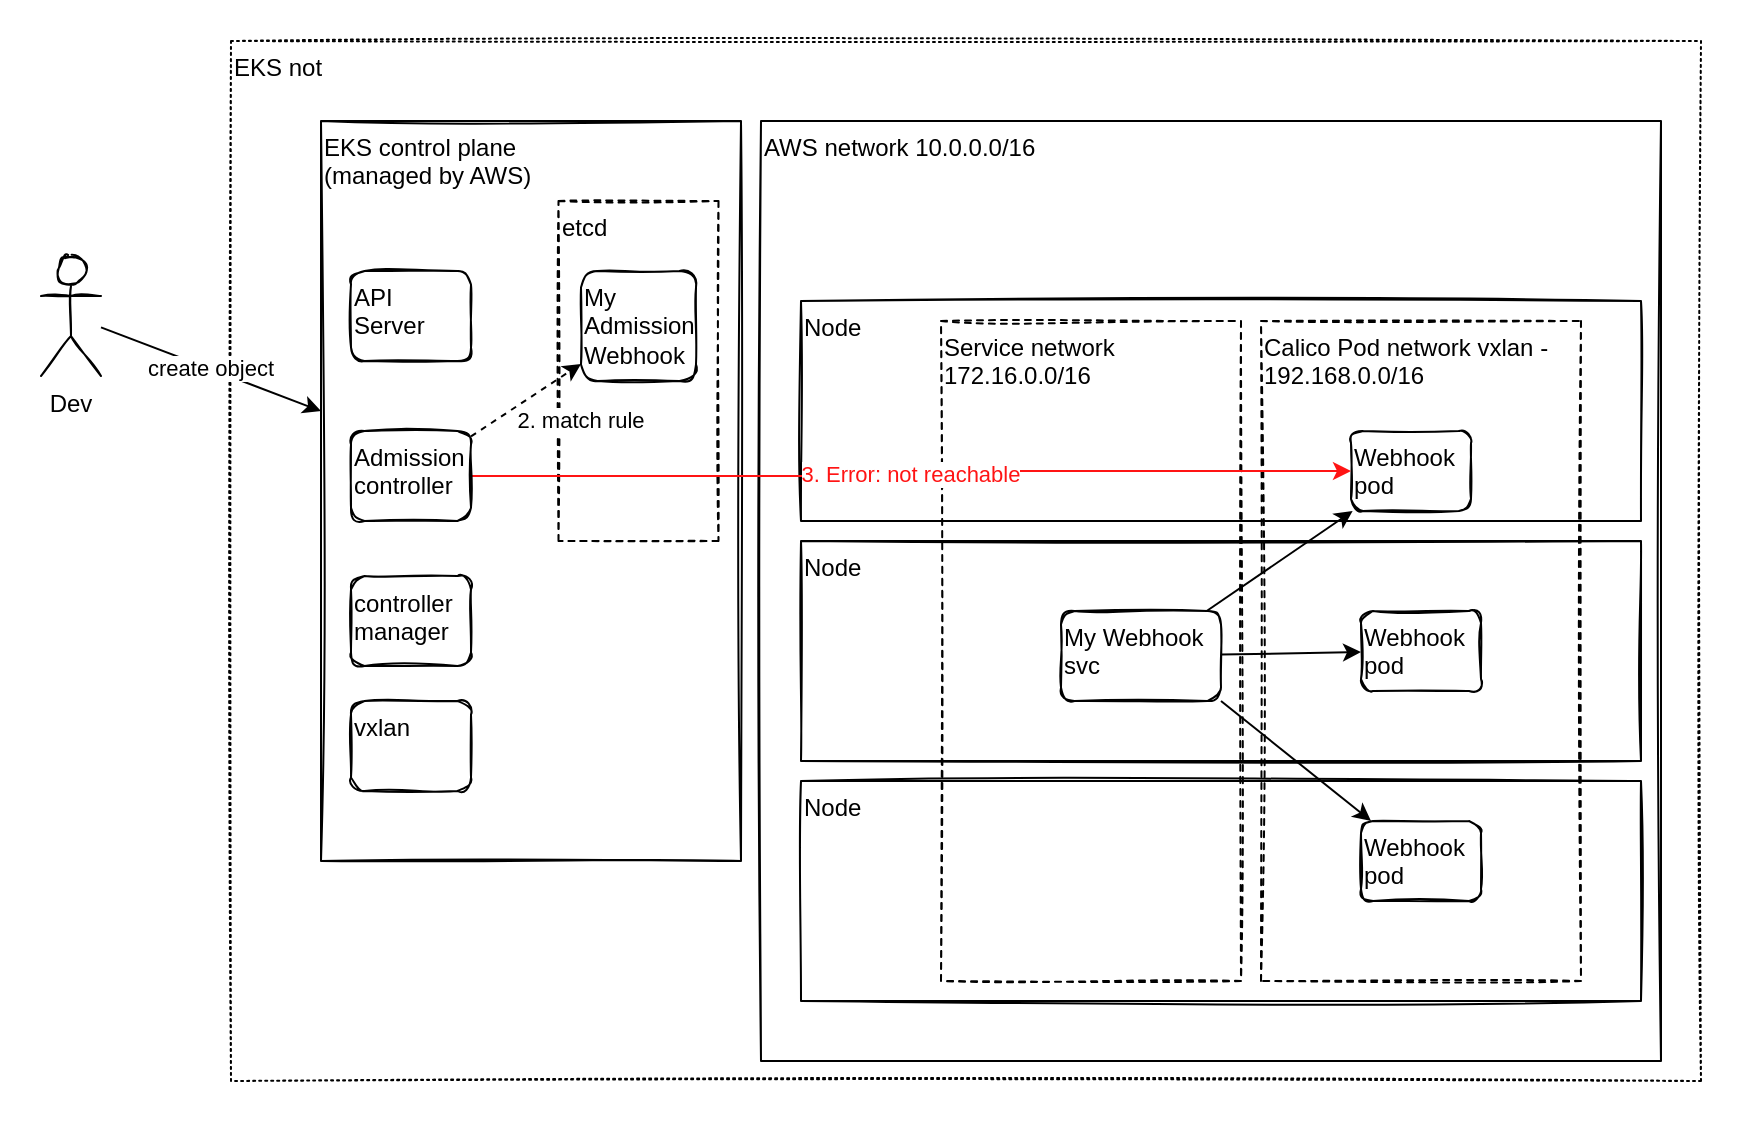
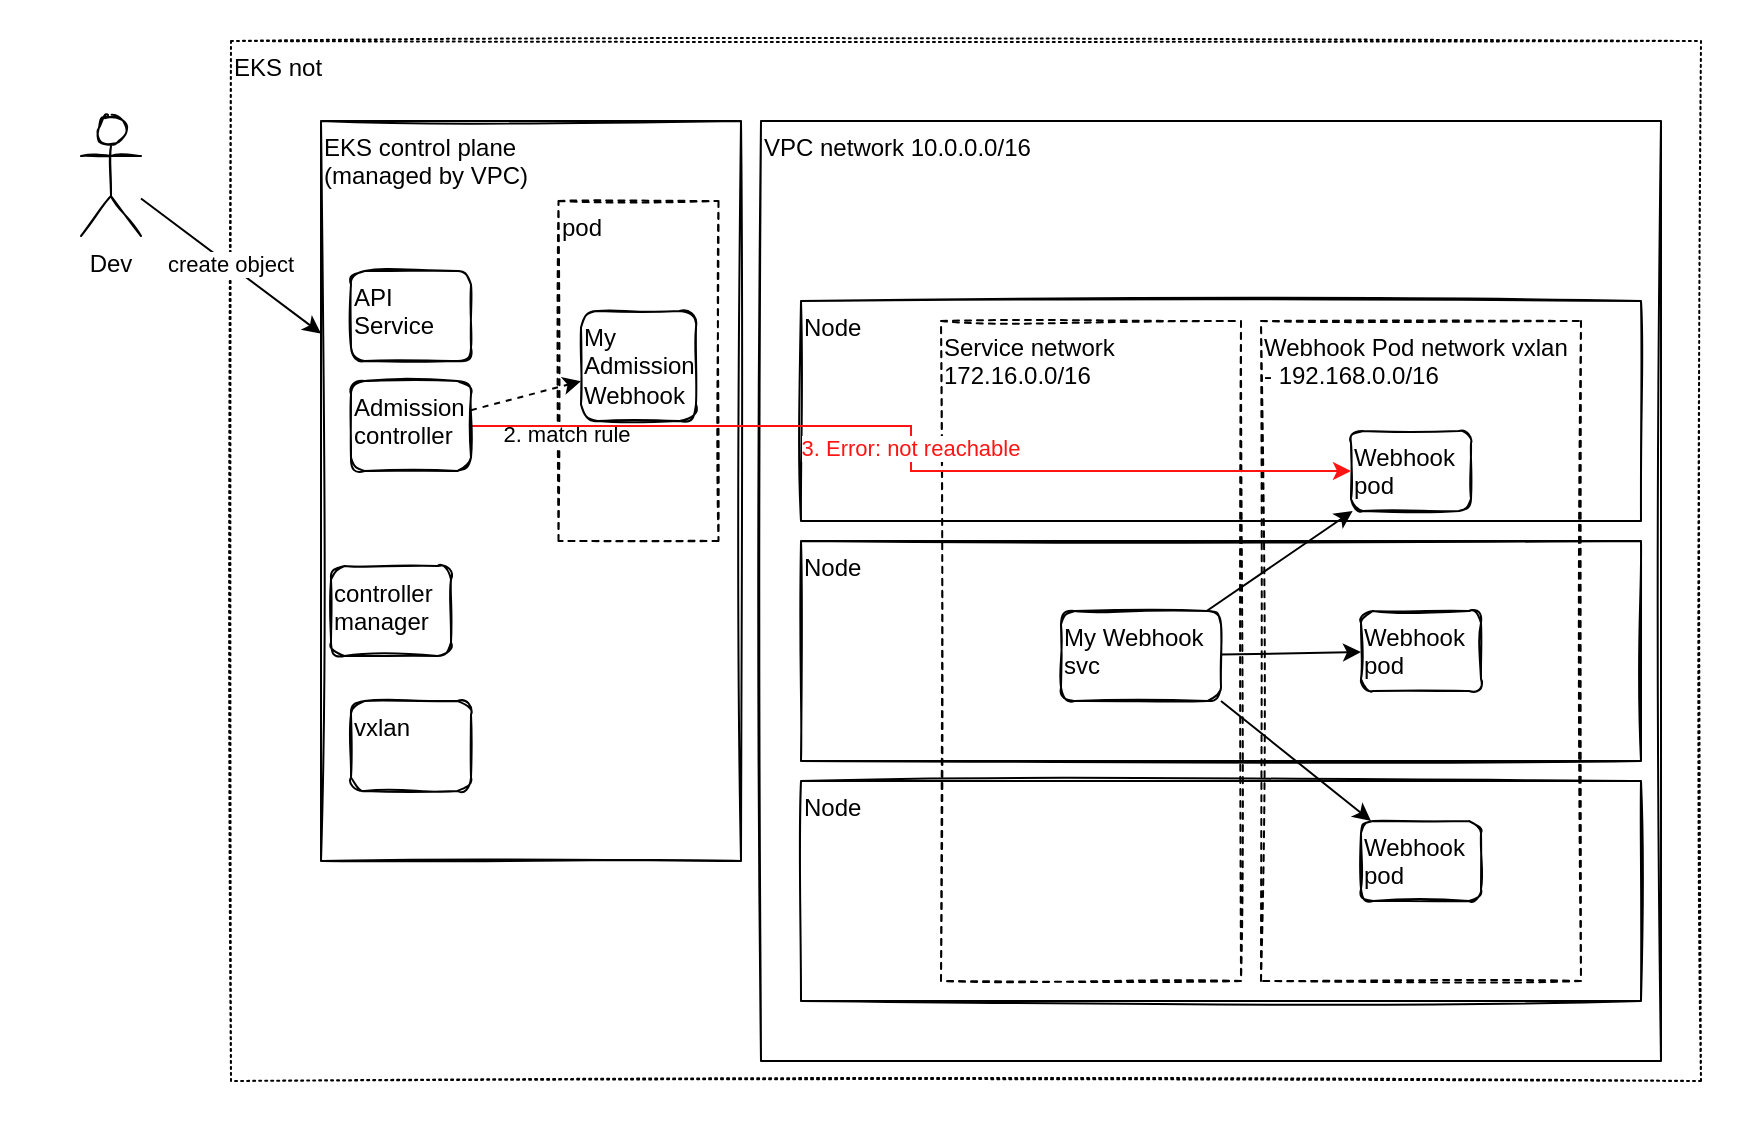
(904, 149) -> (904, 149)
(427, 164) -> (427, 164)
(590, 229) -> (583, 229)
(413, 314) -> (413, 314)
(71, 316) -> (111, 176)
(639, 326) -> (639, 366)
(1423, 364) -> (1423, 364)
(411, 476) -> (411, 426)
(411, 621) -> (391, 611)
